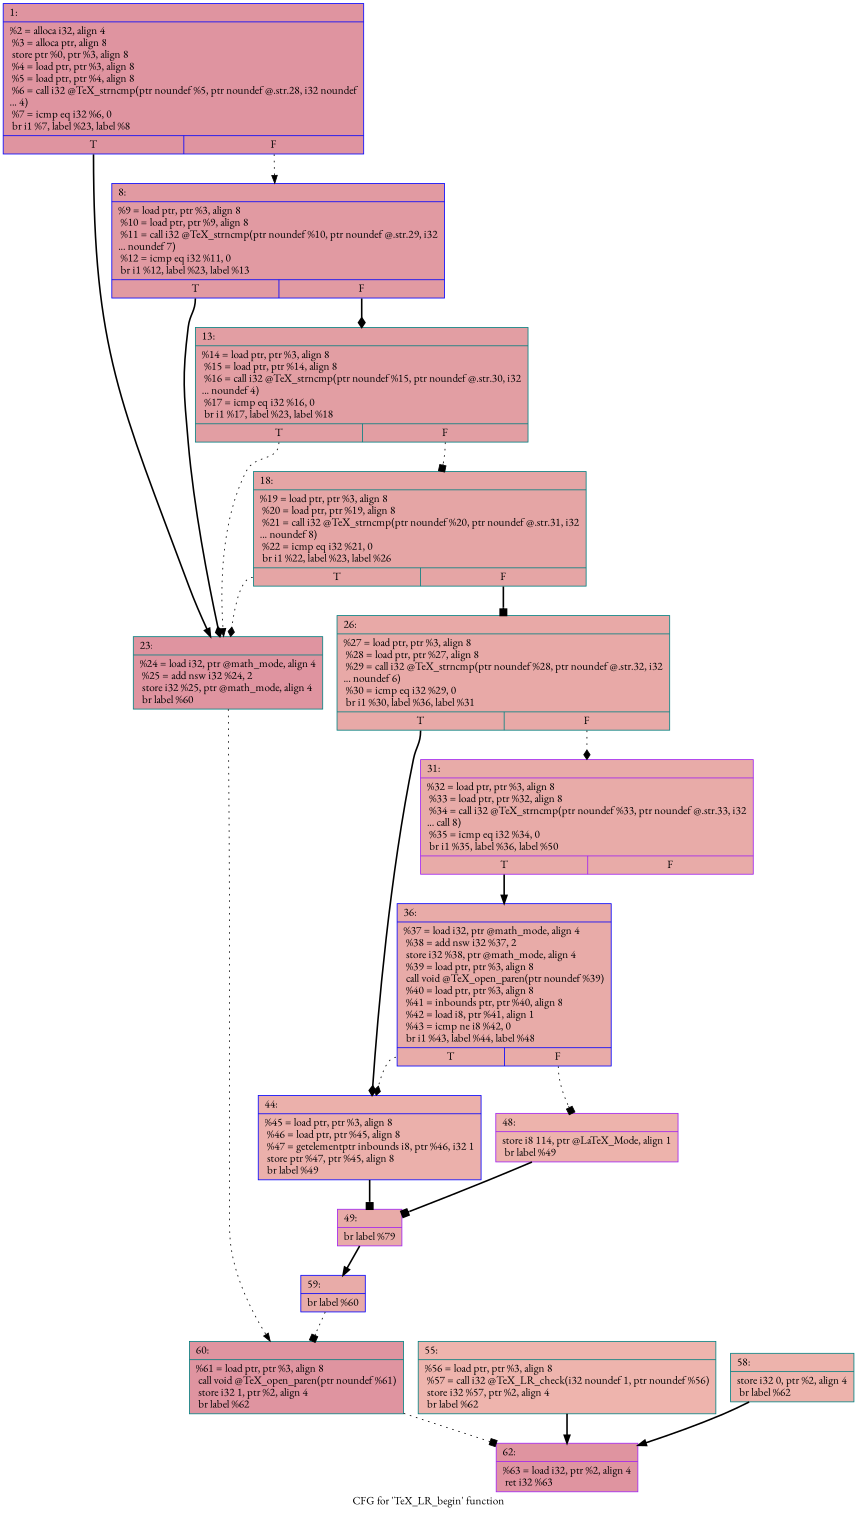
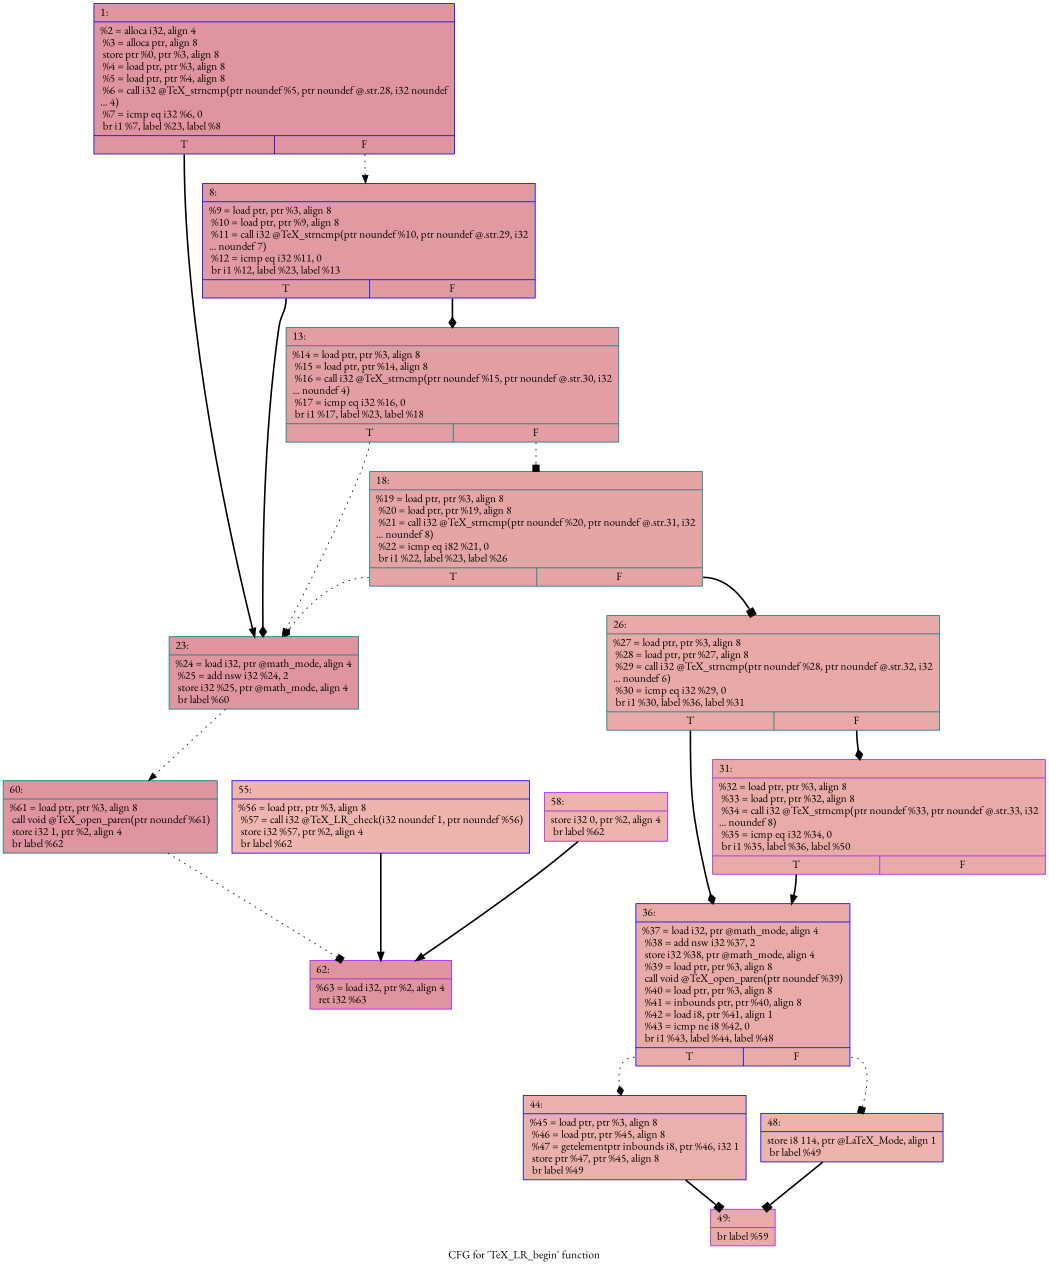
(316, 546) -> (433, 546)
(587, 740) -> (857, 740)
(444, 822) -> (748, 822)
(390, 907) -> (694, 813)
(587, 1138) -> (852, 1138)
(370, 1236) -> (743, 1236)
(333, 1294) -> none
(567, 1378) -> (381, 817)
(792, 1378) -> (606, 817)
